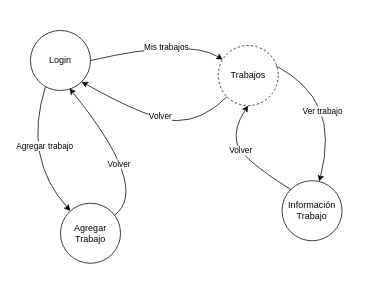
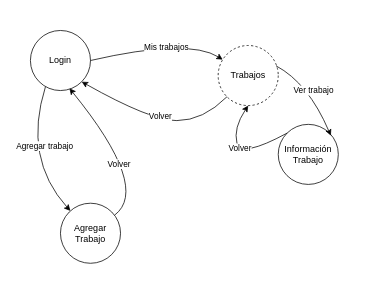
(312, 210) -> (308, 154)
